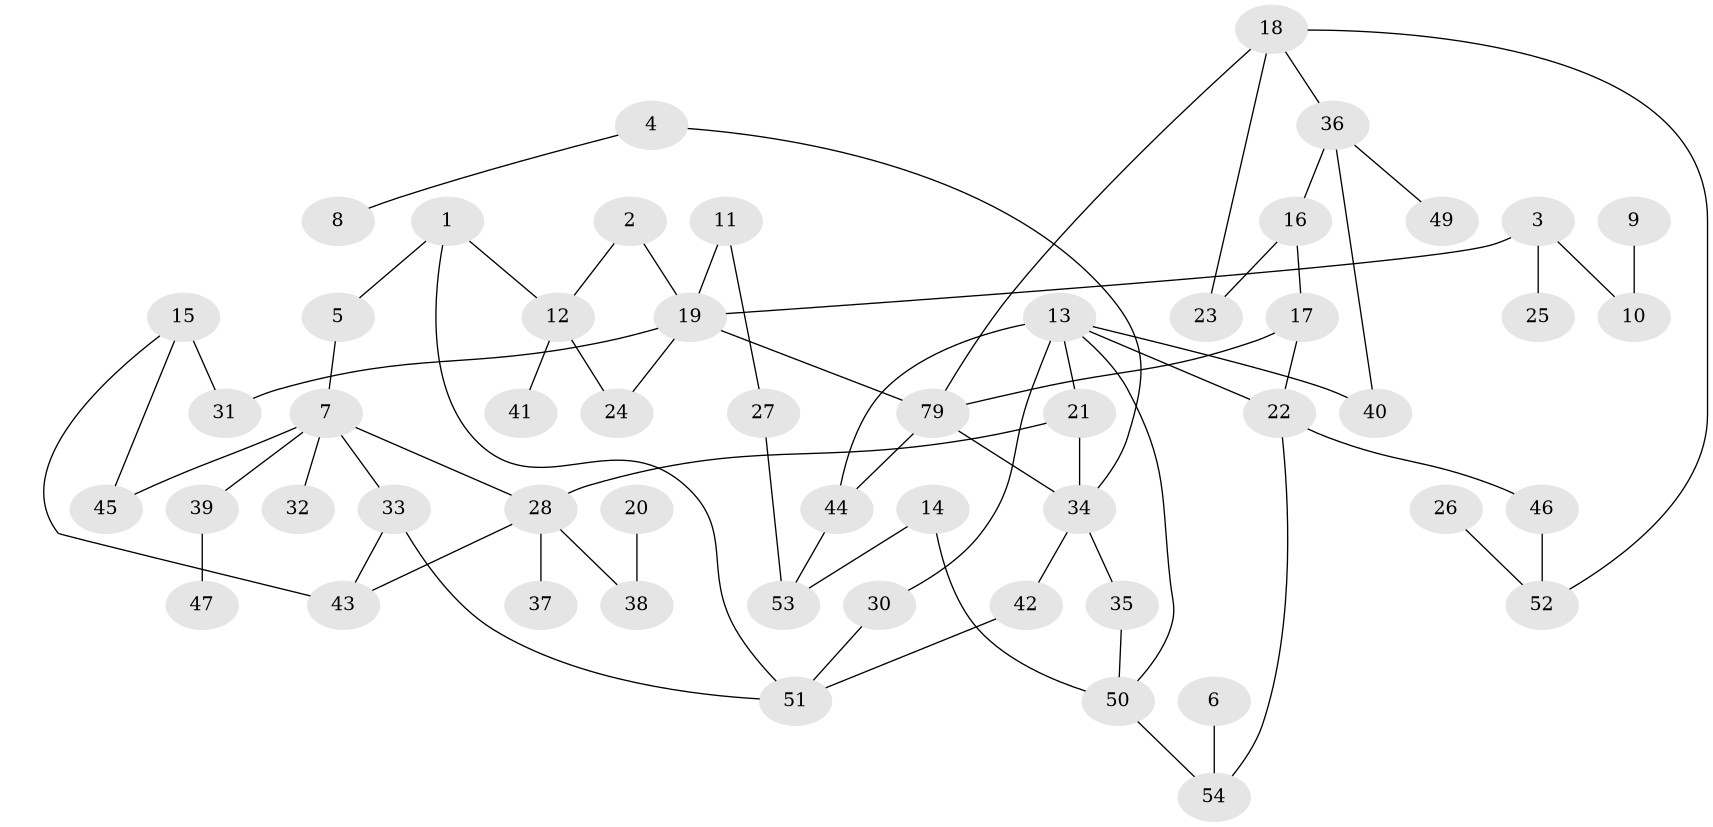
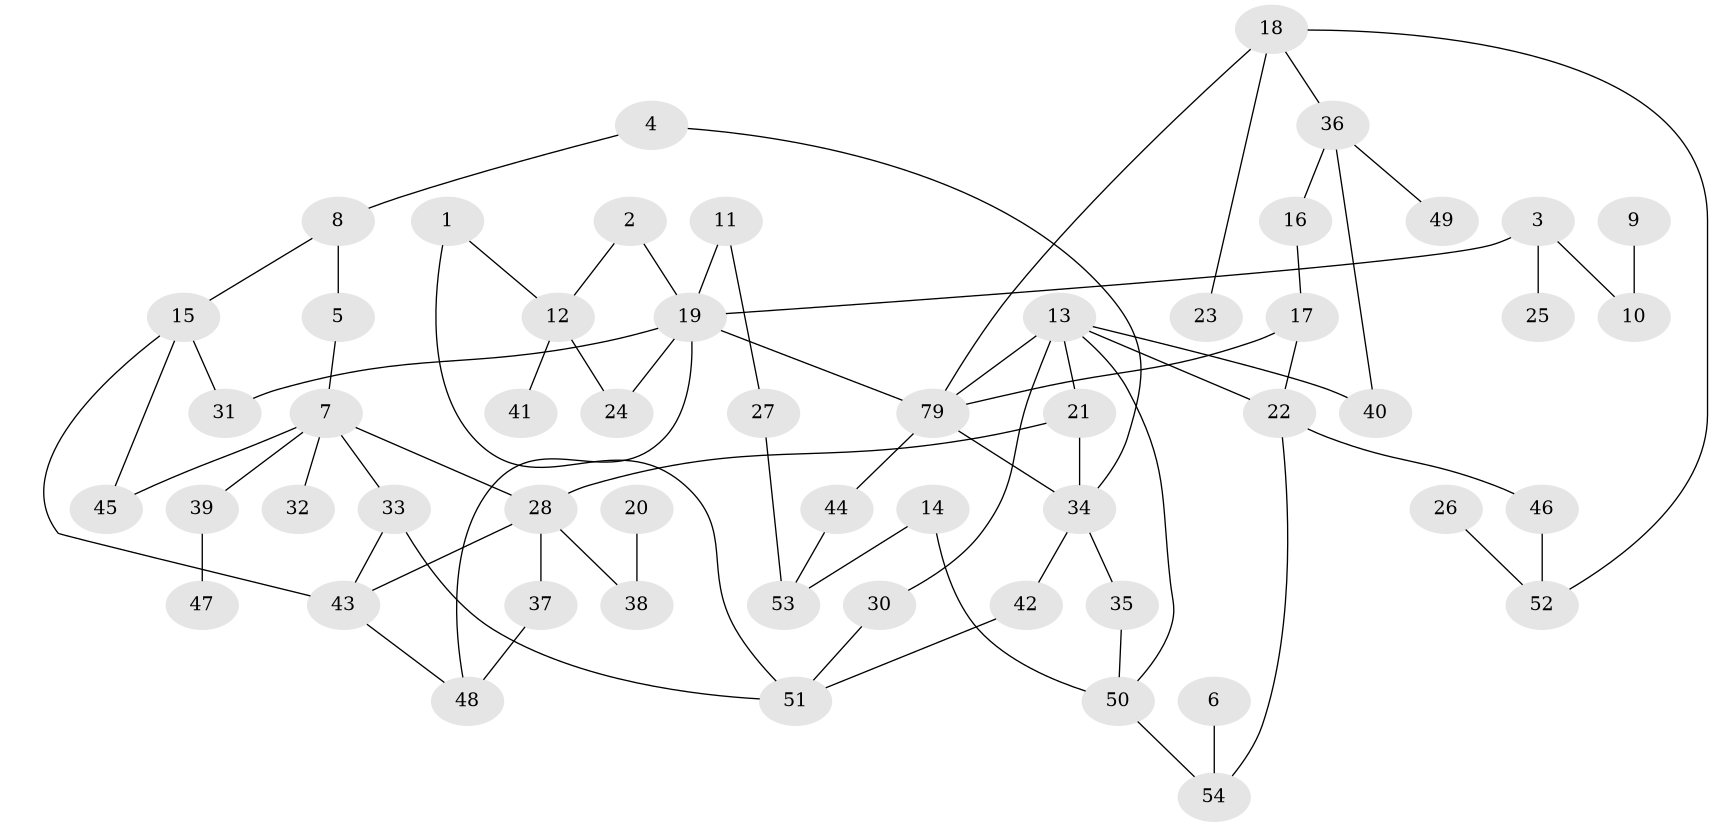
(1256, 264) -> none
none -> (261, 269)
(393, 270) -> (338, 269)
(904, 374) -> (996, 365)
none -> (468, 701)
